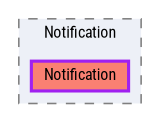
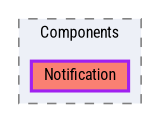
(80, 34) -> (80, 34)
